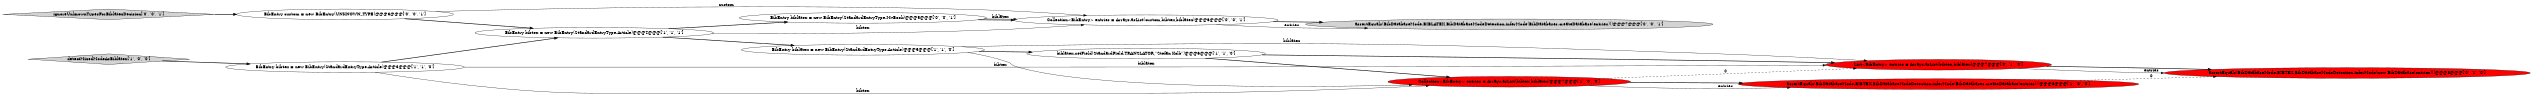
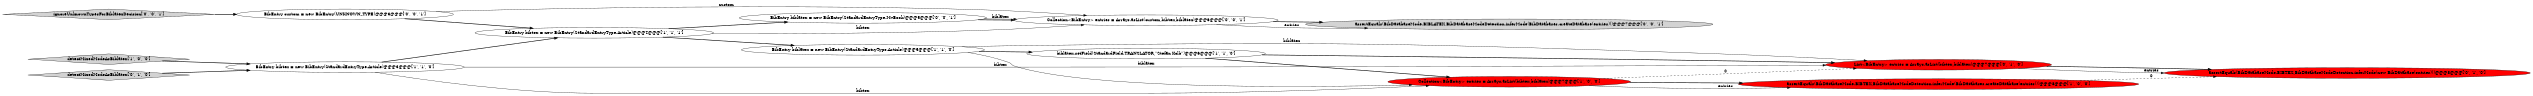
none -> (109, 75)
